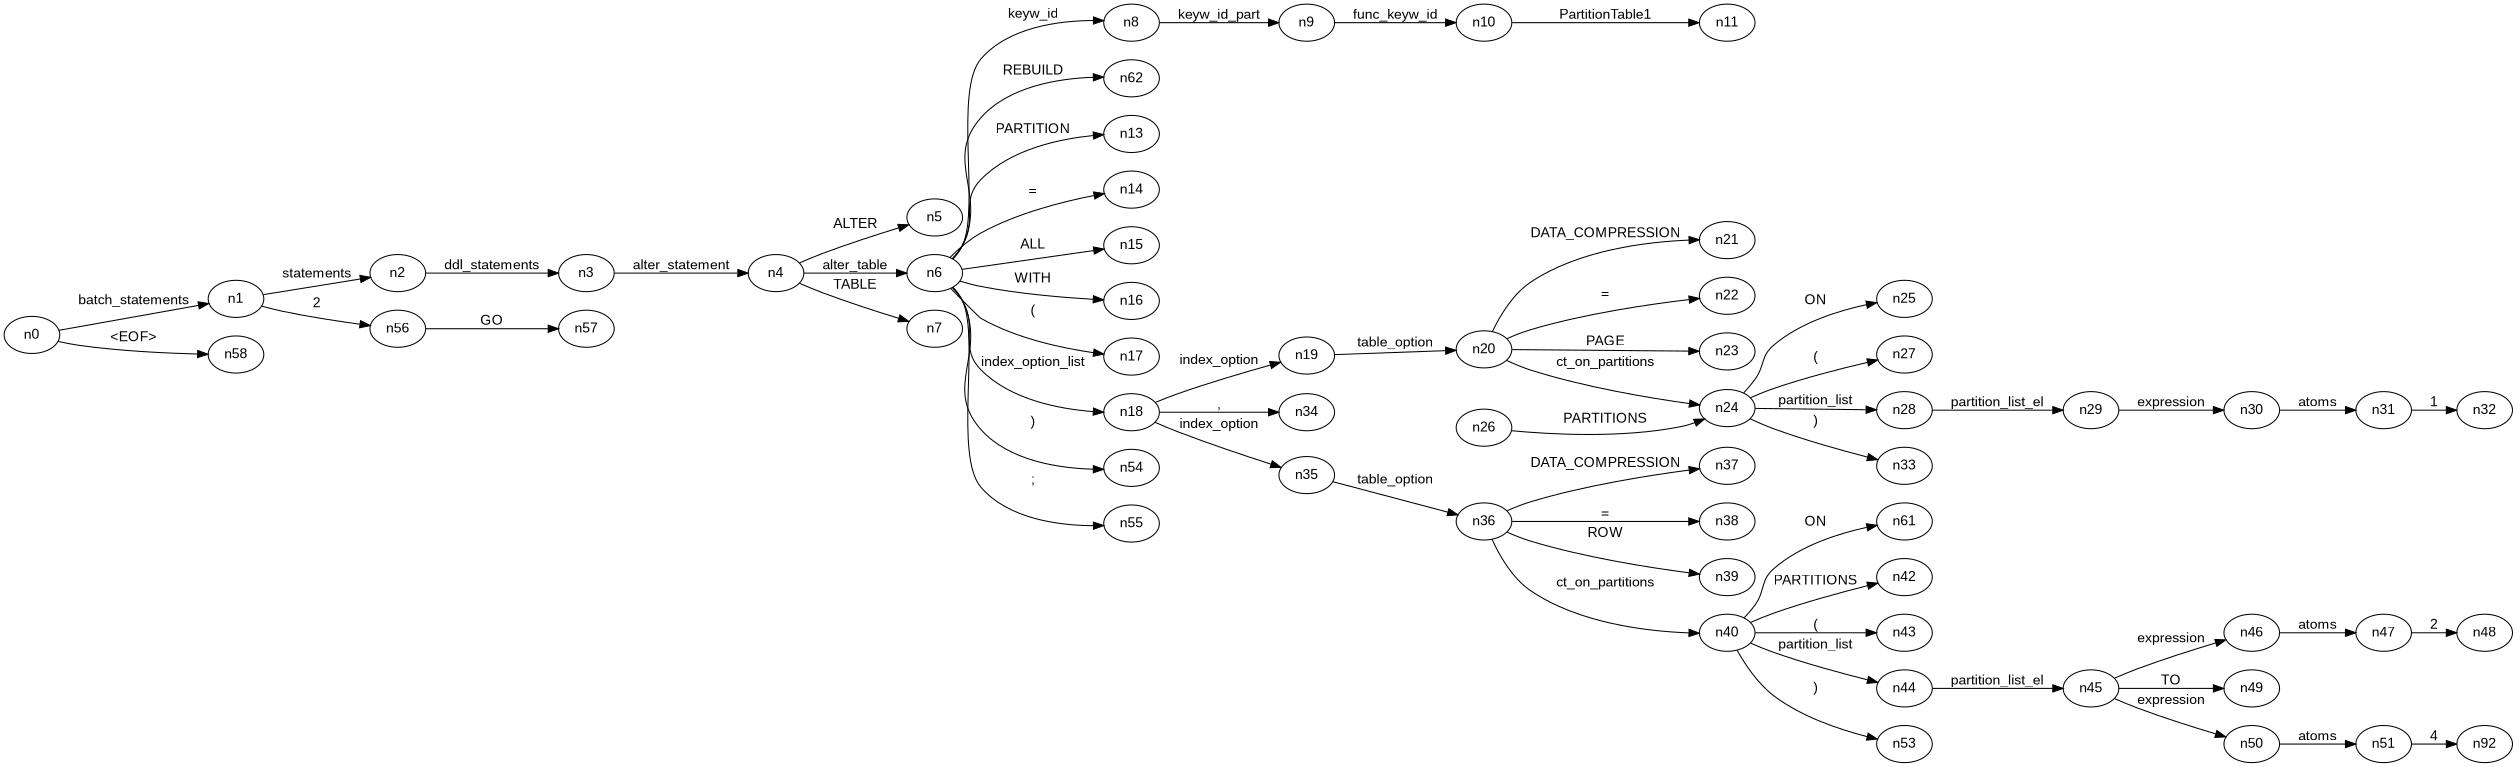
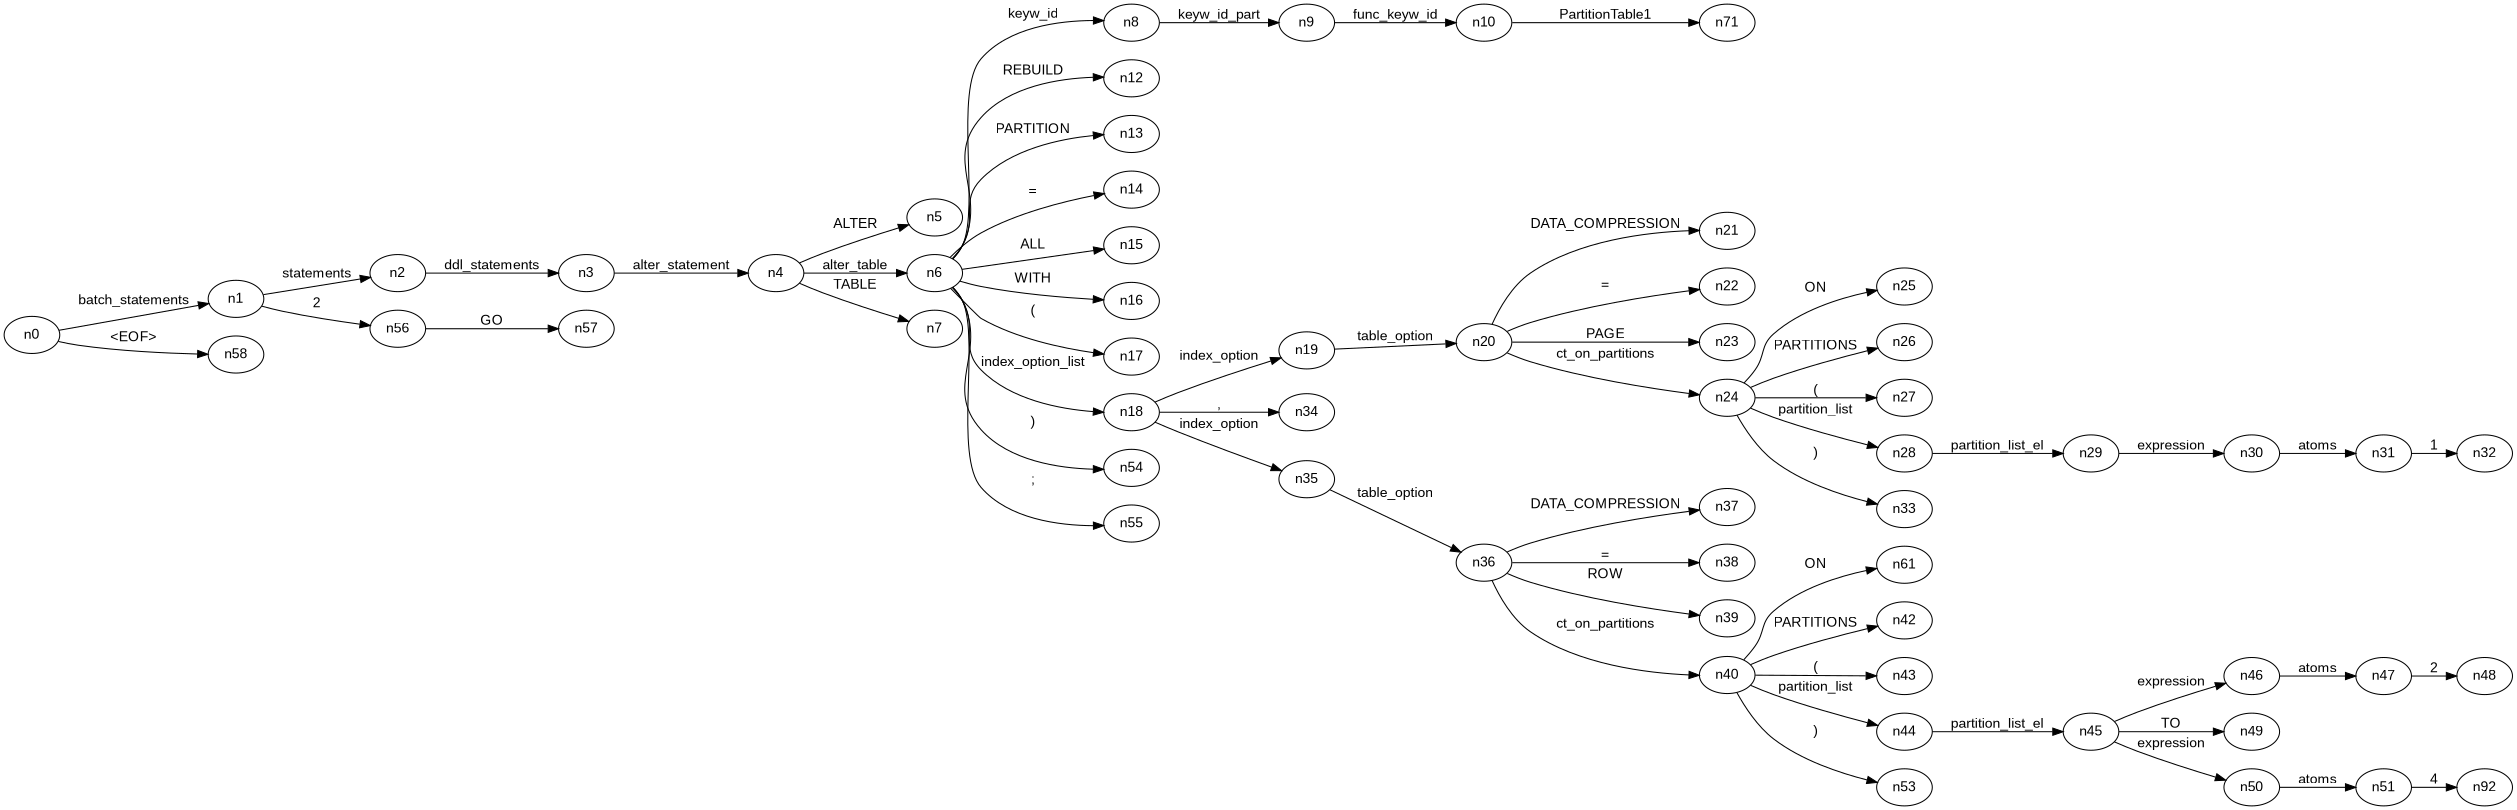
(1727, 23) -> (1727, 23)
(1132, 78) -> (1132, 78)
(1604, 434) -> (1808, 367)
